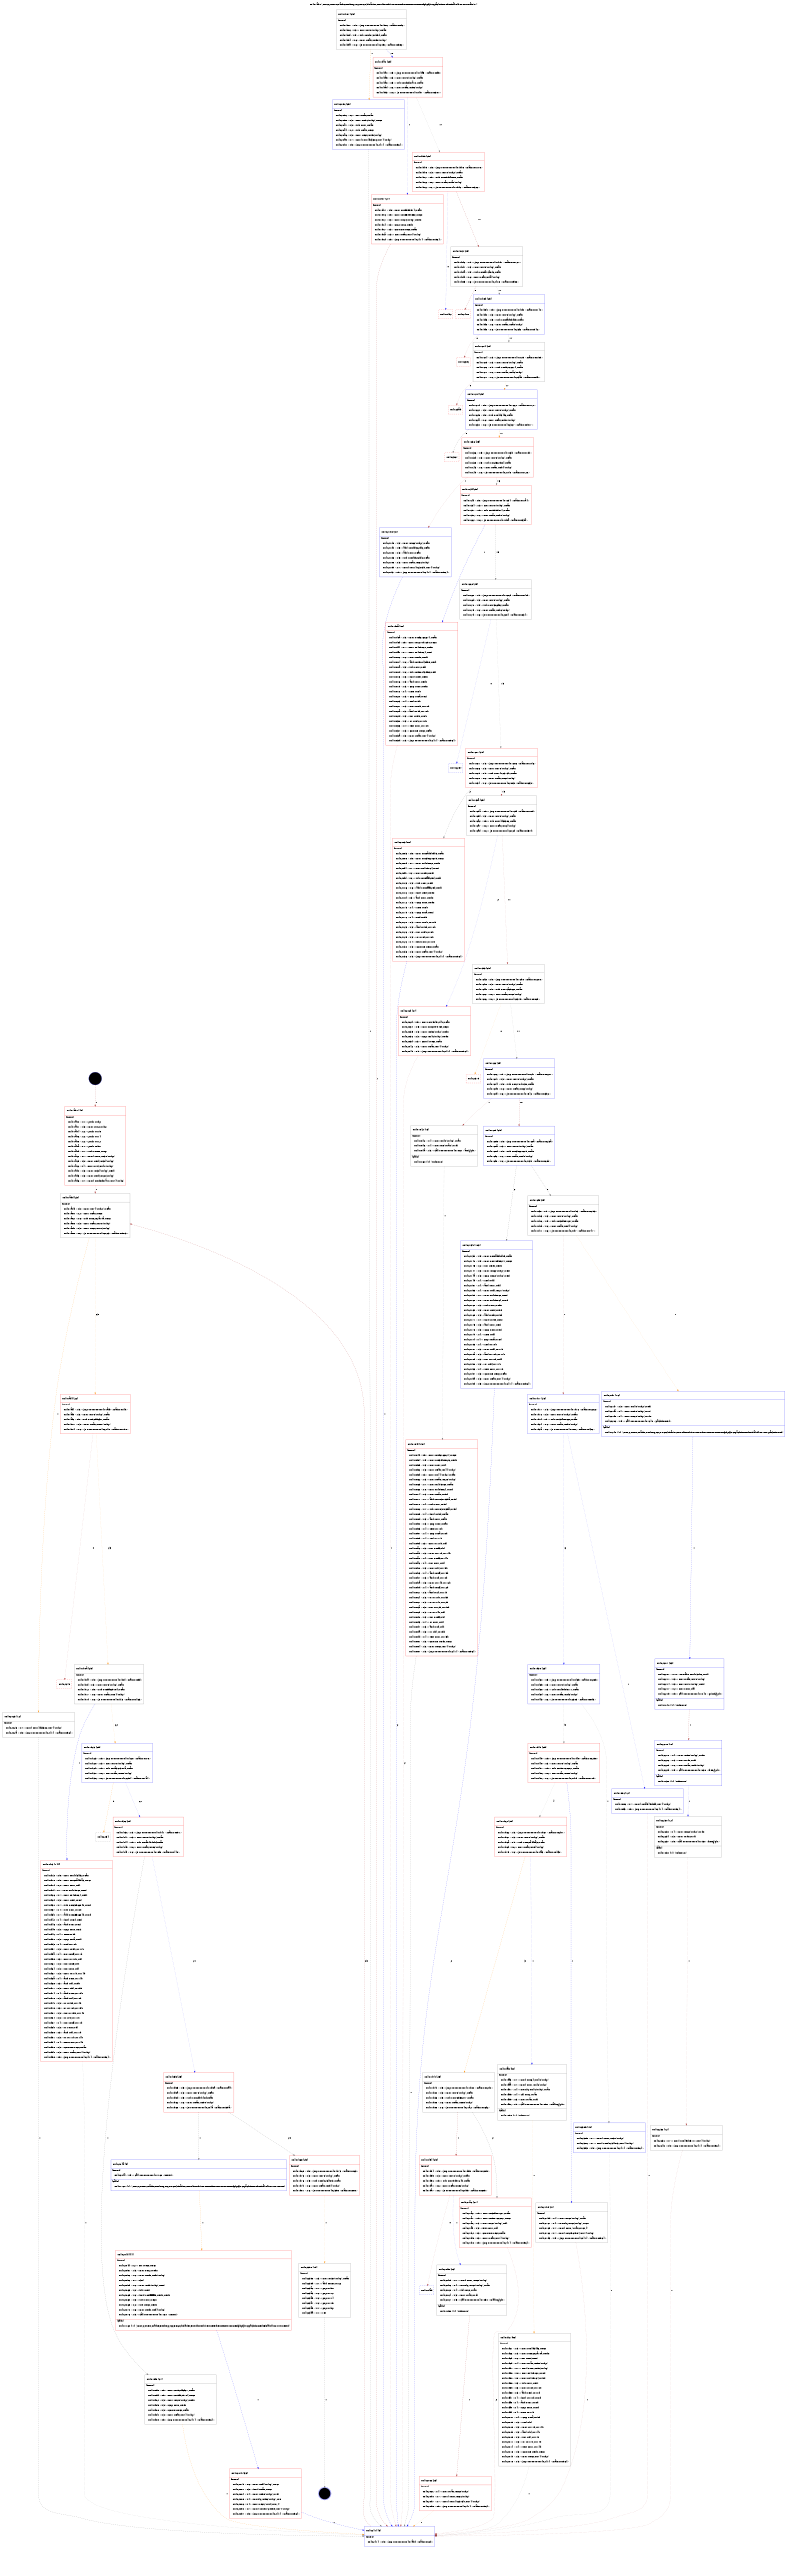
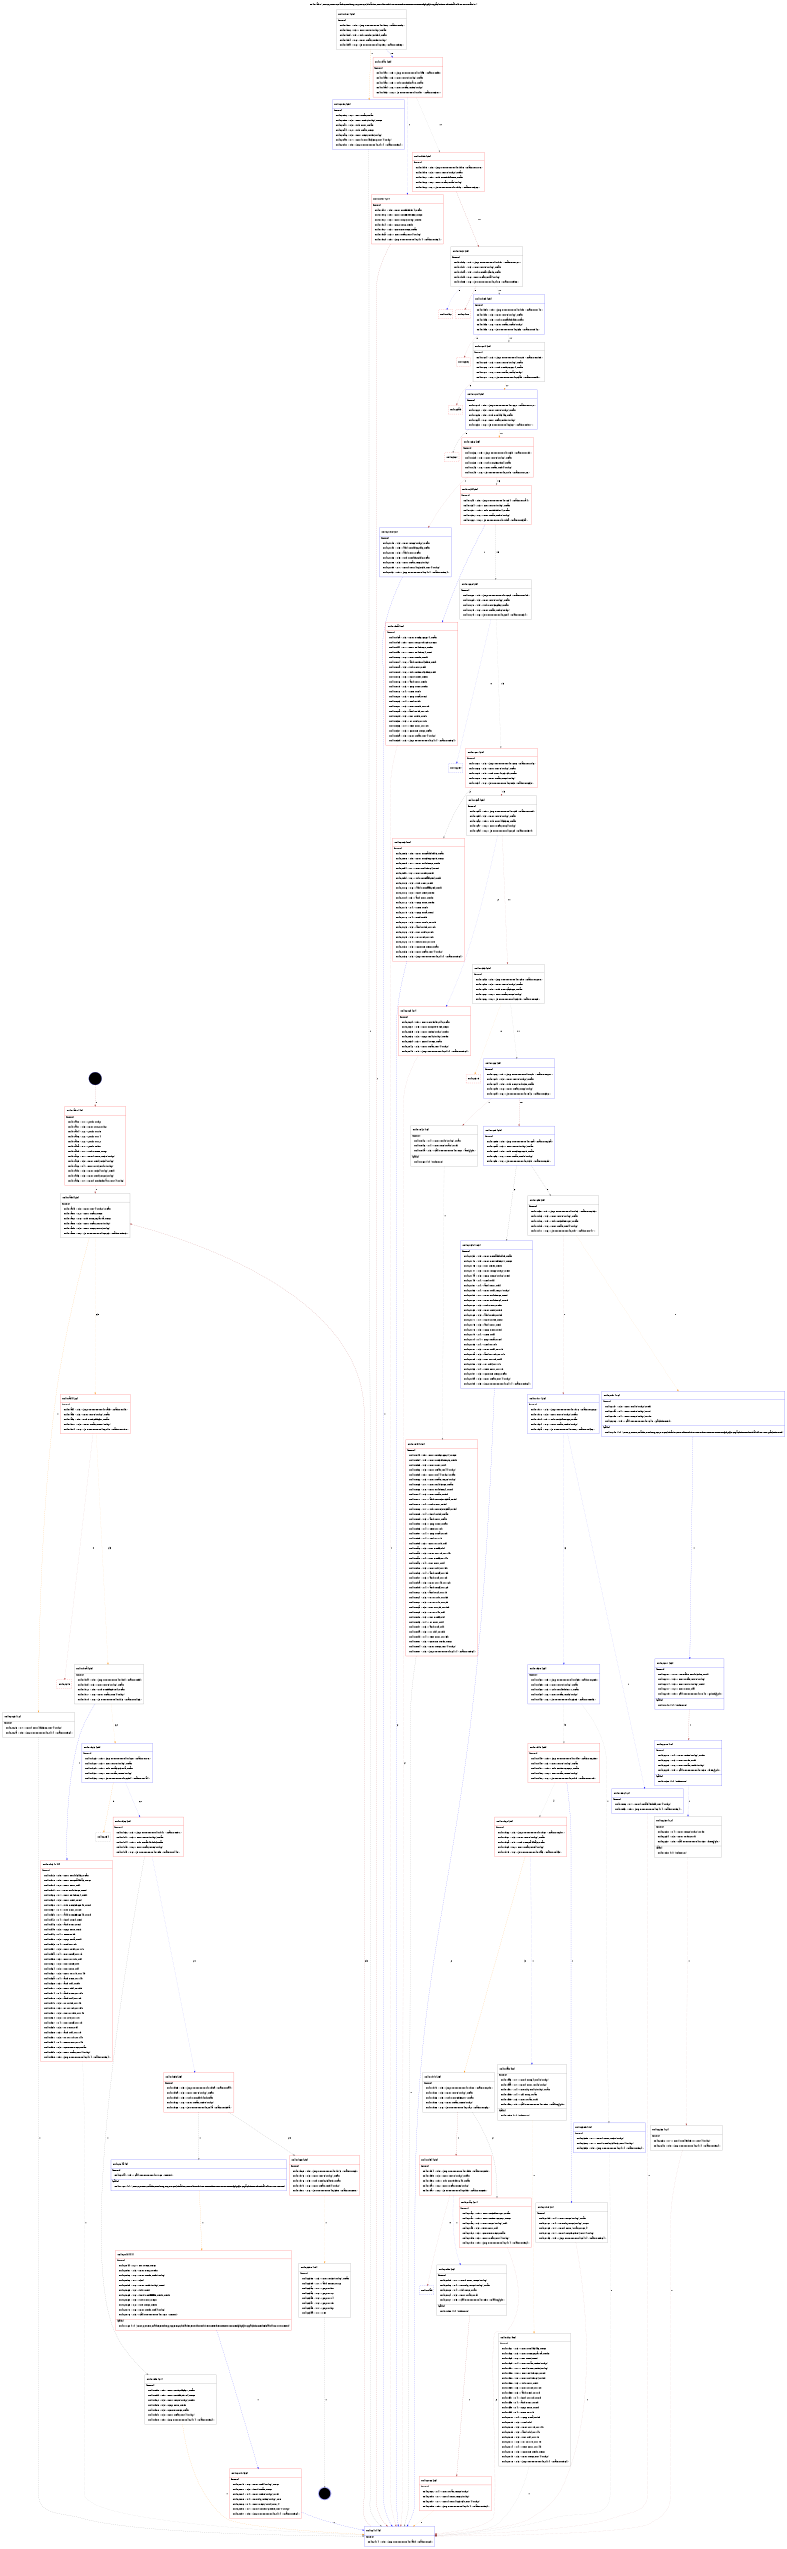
(447, 250) -> (453, 296)
